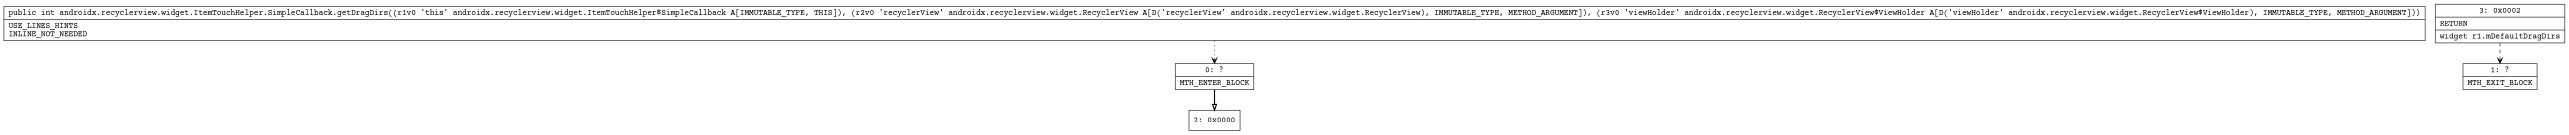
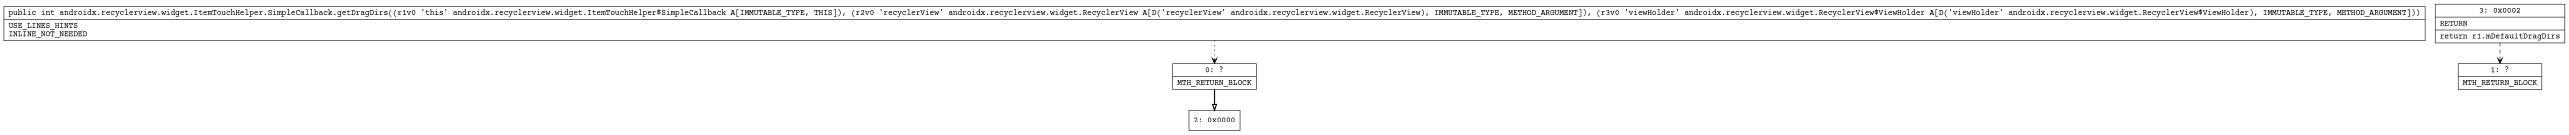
(2500, 36) -> (2500, 36)
(1215, 83) -> (1215, 83)
(2500, 83) -> (2500, 83)
